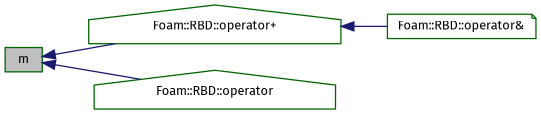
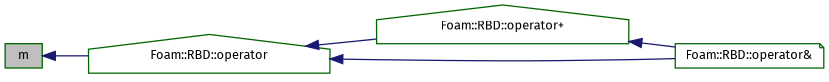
(85, 49) -> (347, 42)
none -> (509, 61)
